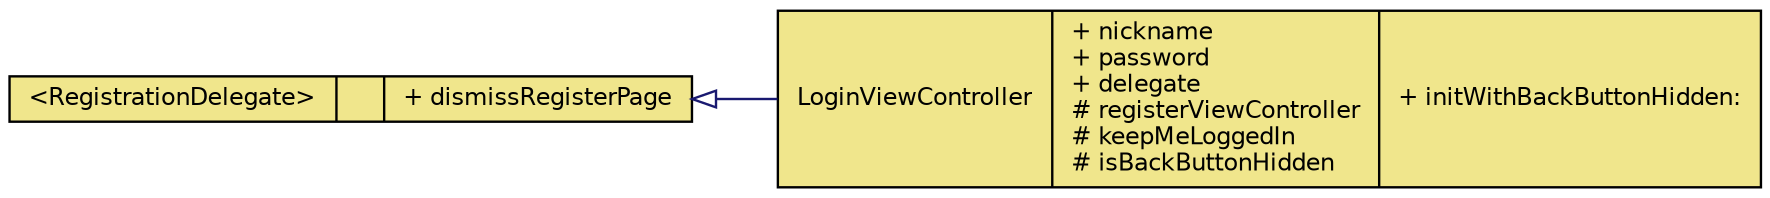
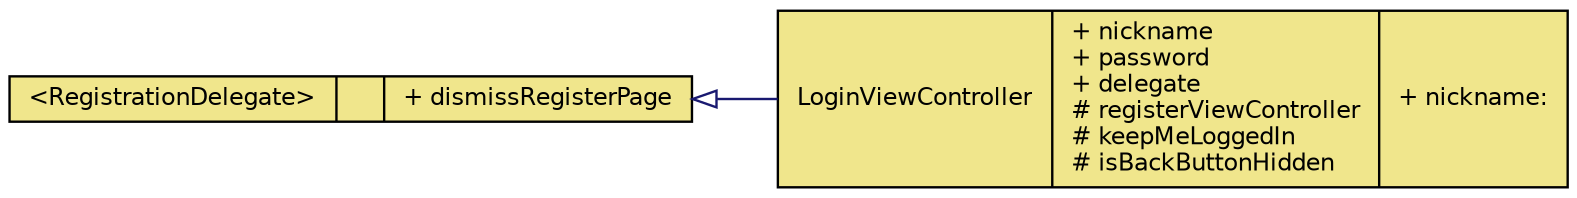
(1570, 98) -> (1473, 98)
